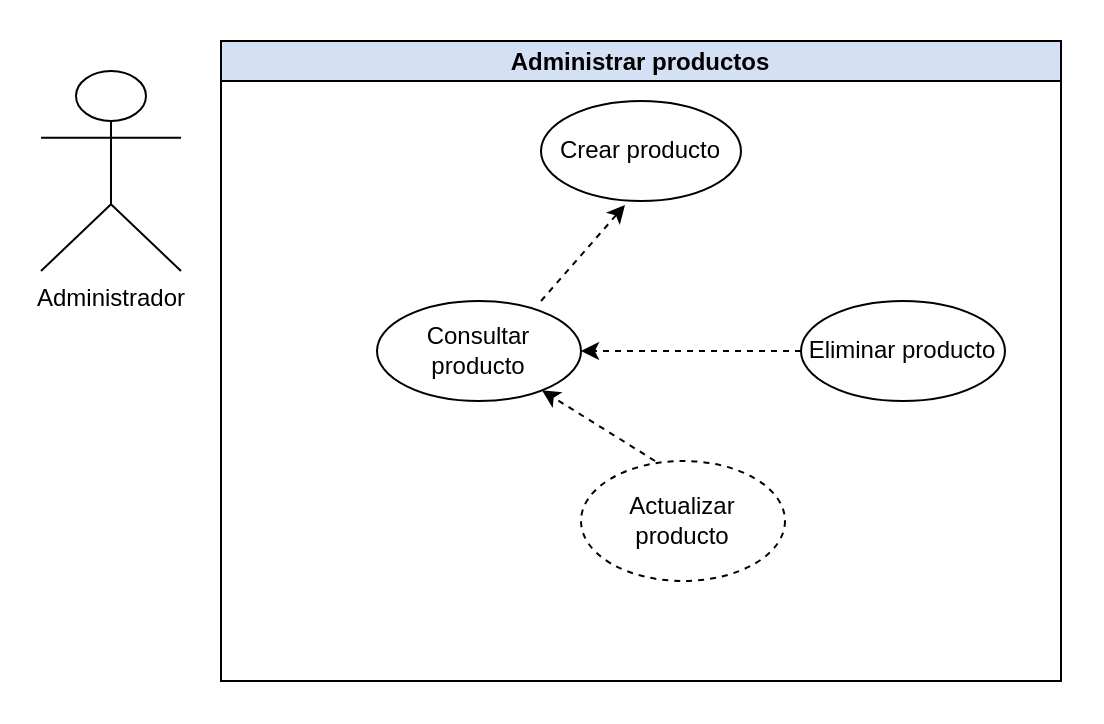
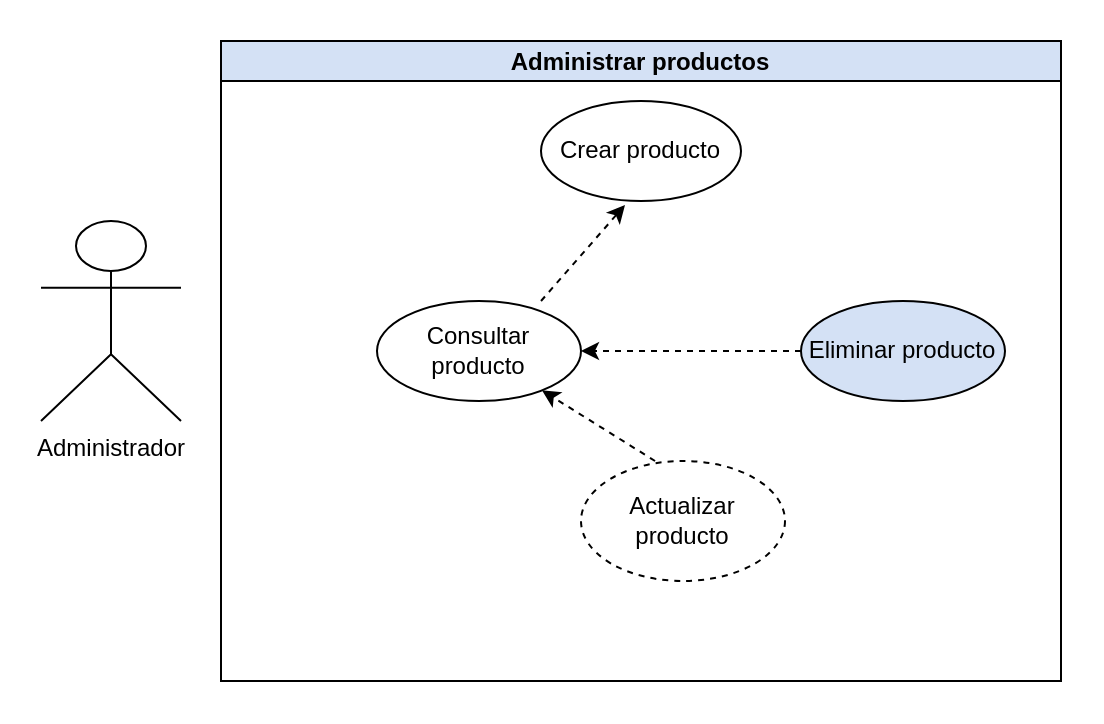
(111, 171) -> (111, 321)
(903, 351) -> (903, 351)
